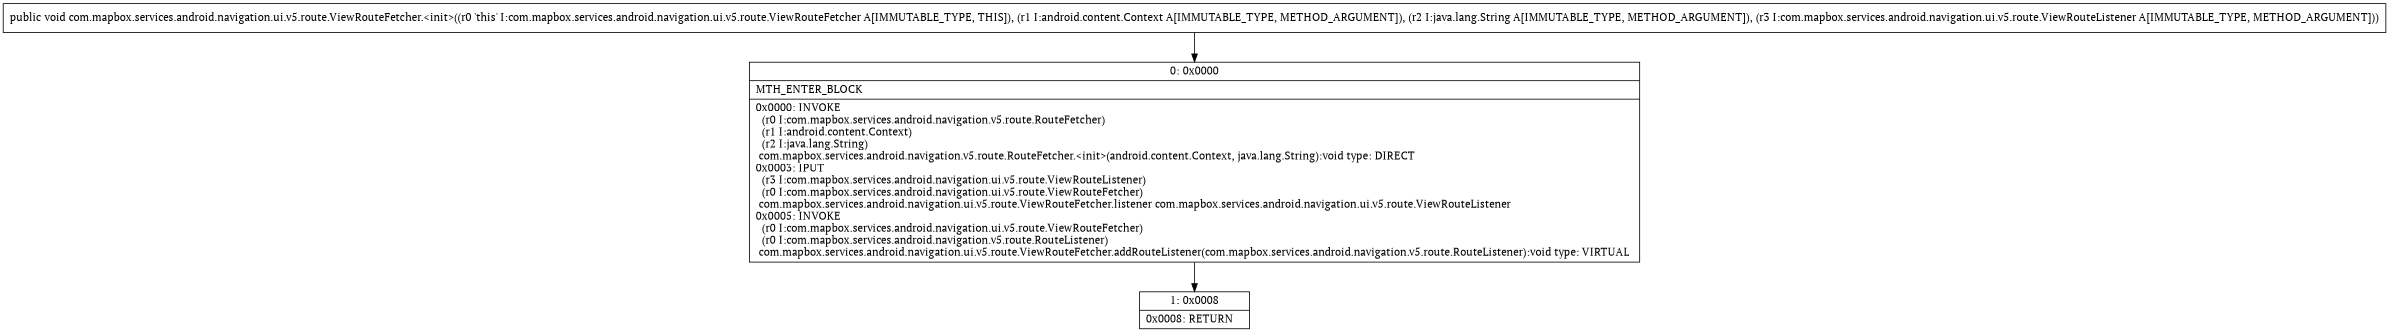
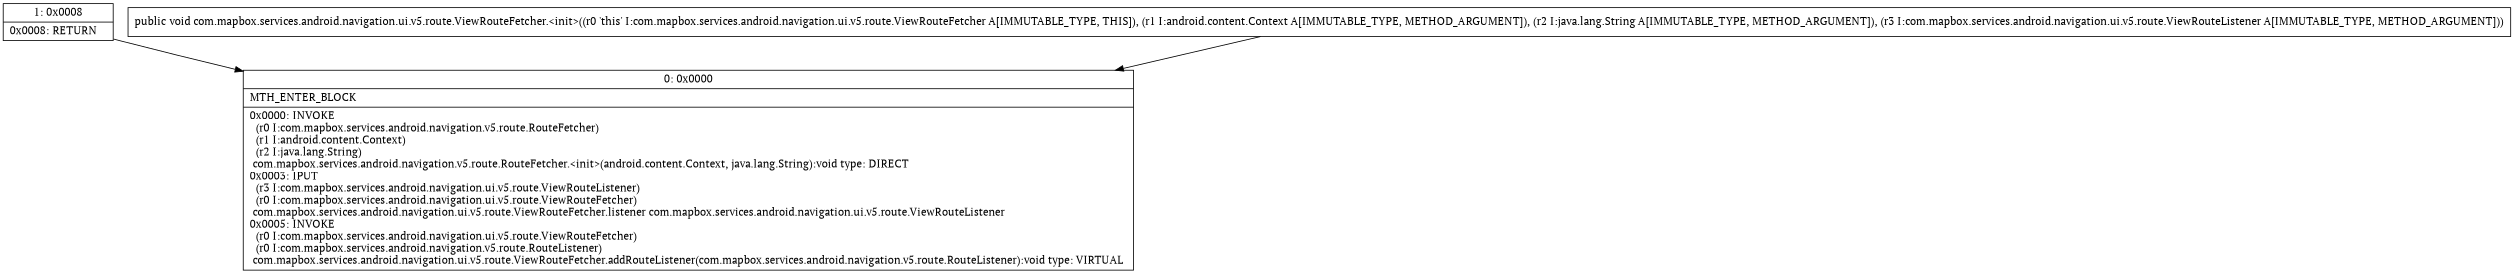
(1195, 273) -> (174, 54)
